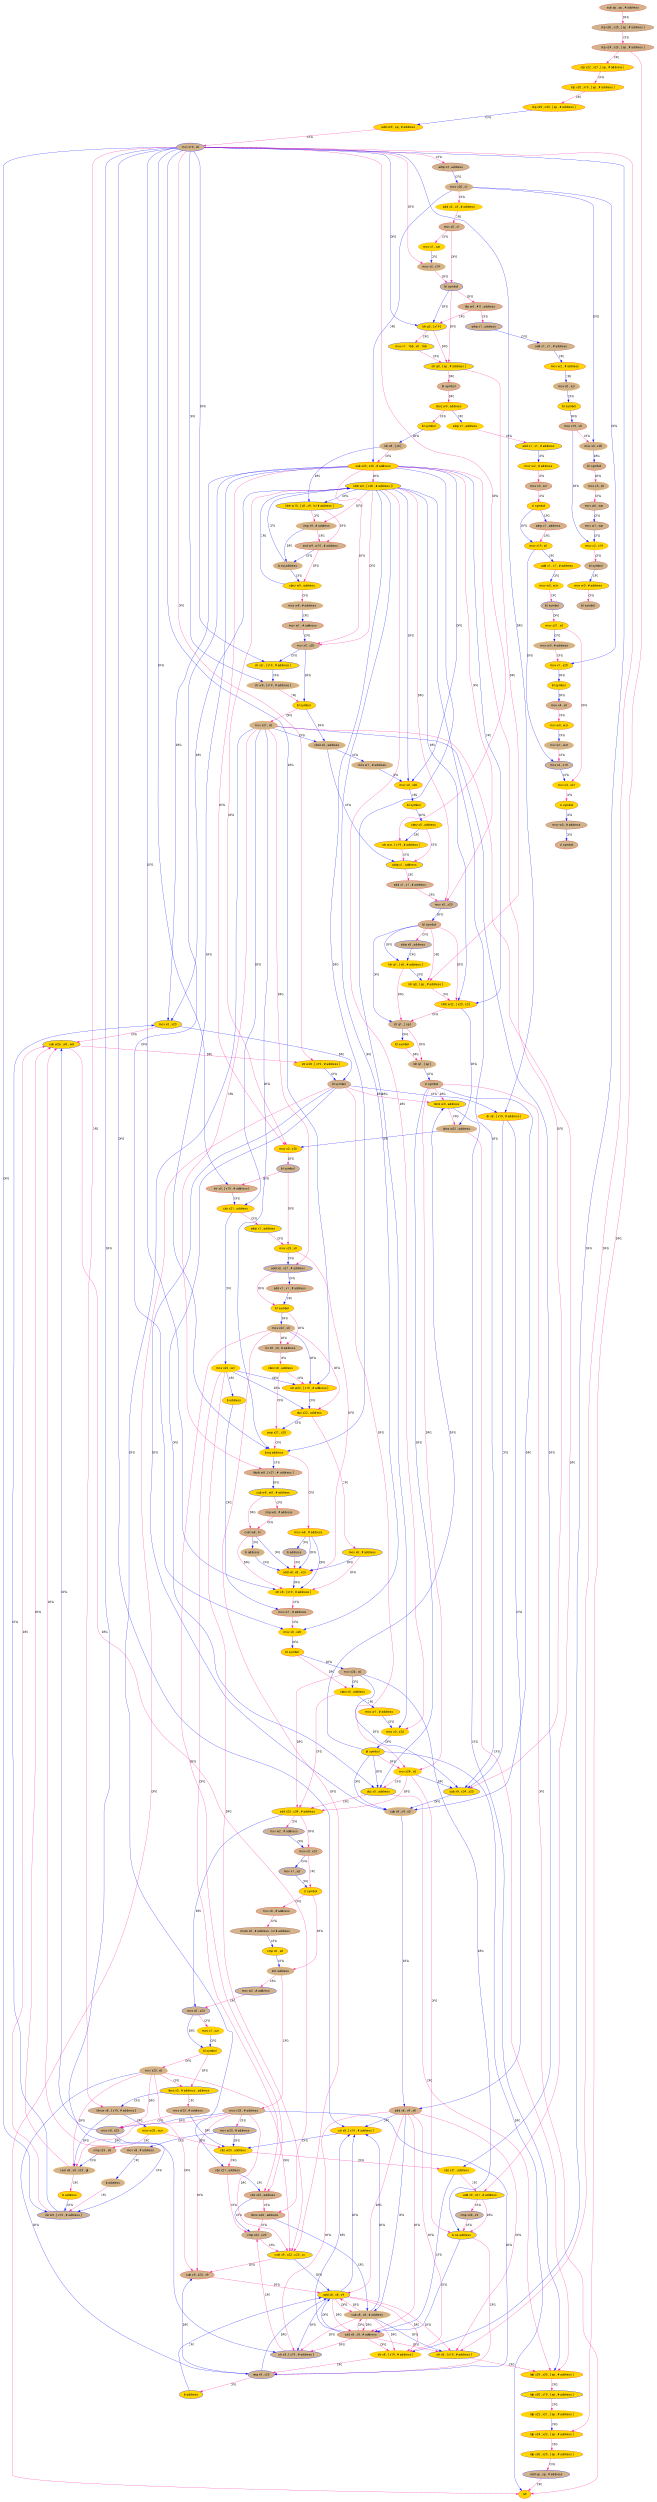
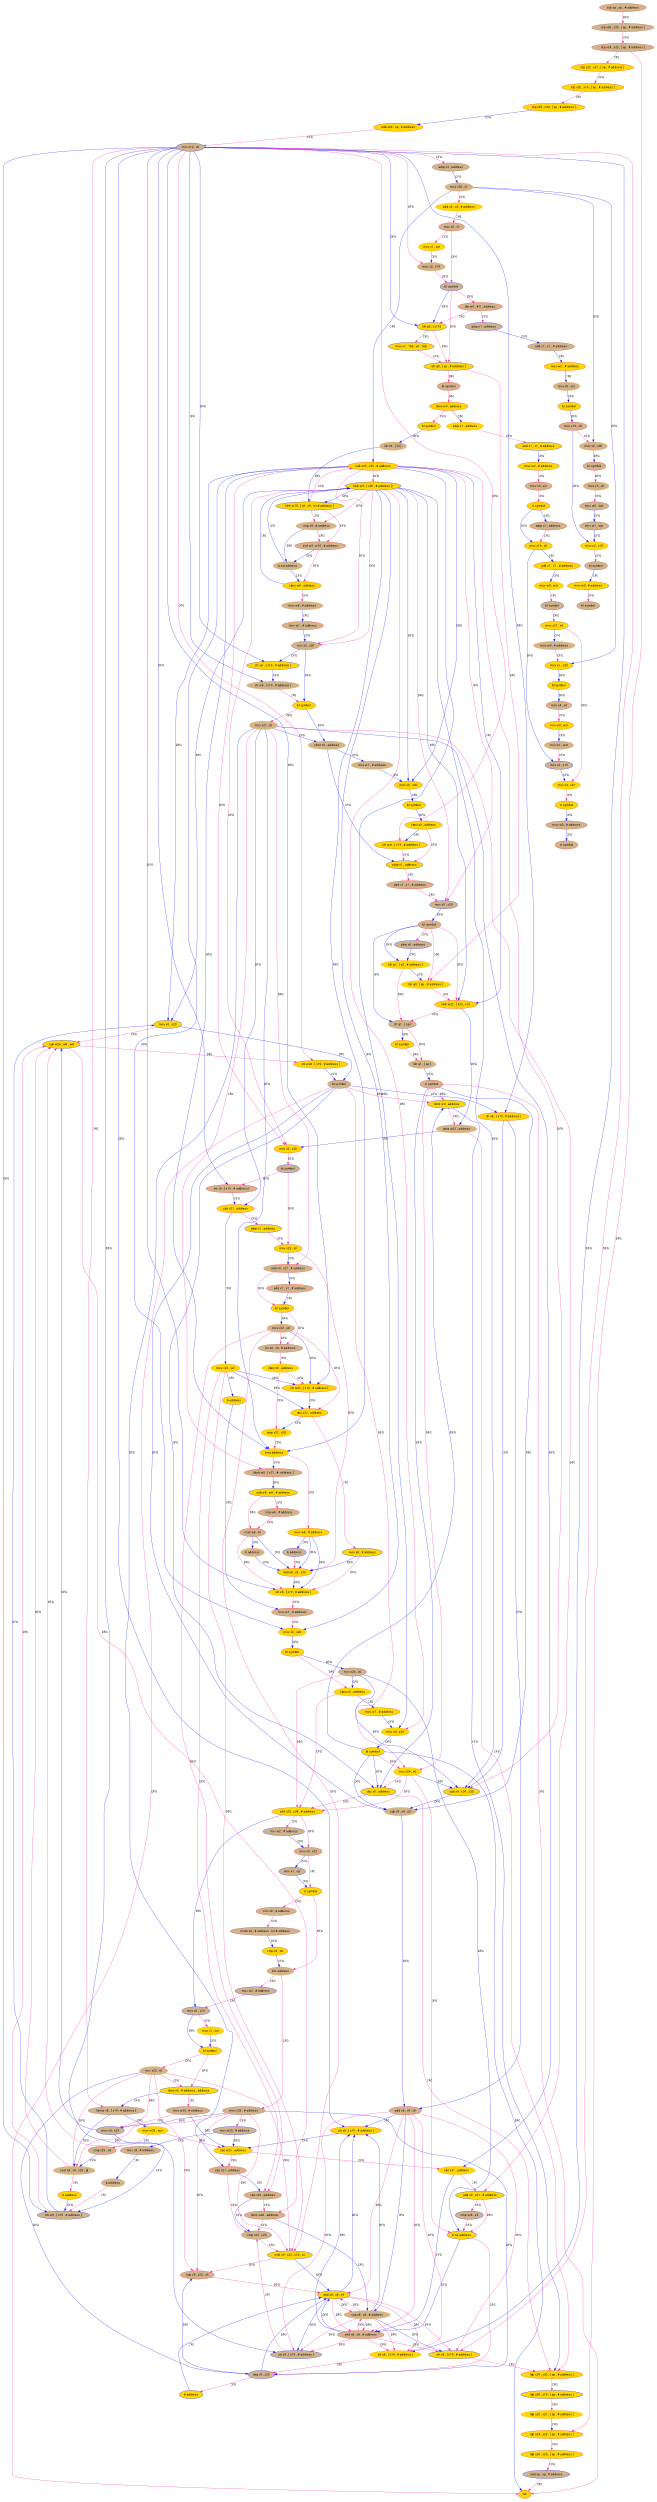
(384, 455) -> (323, 477)
(288, 1268) -> (288, 1268)
